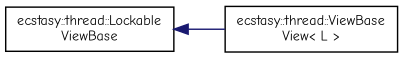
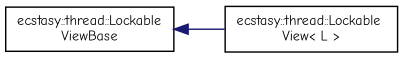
(311, 29) -> (311, 29)
